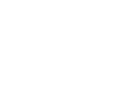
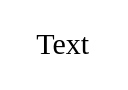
none -> (63, 44)
